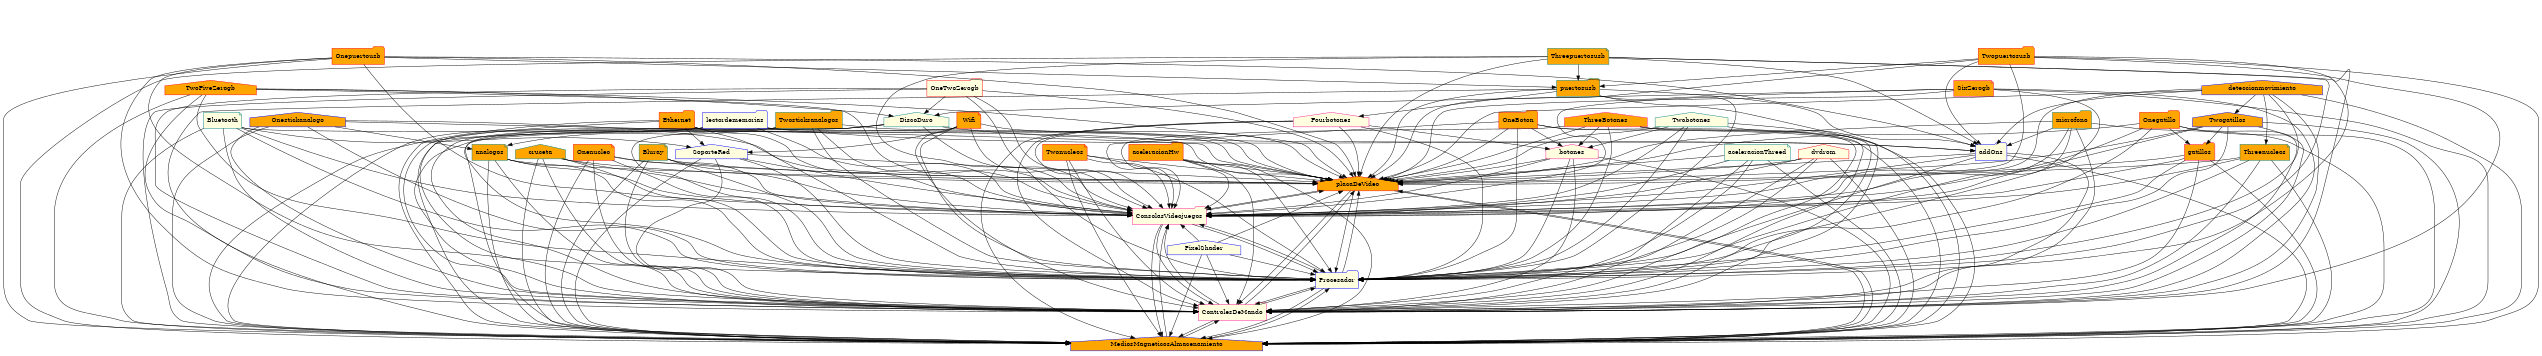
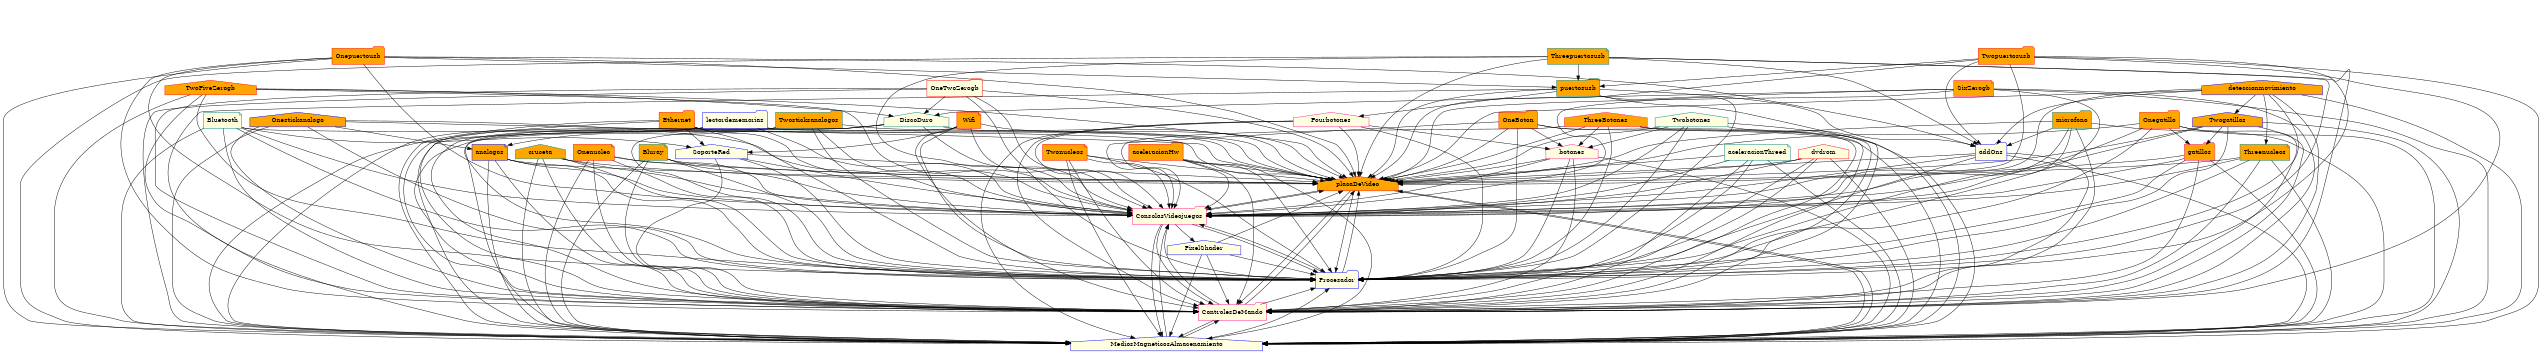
(1457, 142) -> (1143, 129)
(1369, 143) -> none
(490, 152) -> (490, 152)
(1192, 234) -> (1183, 232)
(1287, 295) -> none
(1267, 320) -> none
(595, 322) -> none
(1167, 344) -> (1167, 344)
